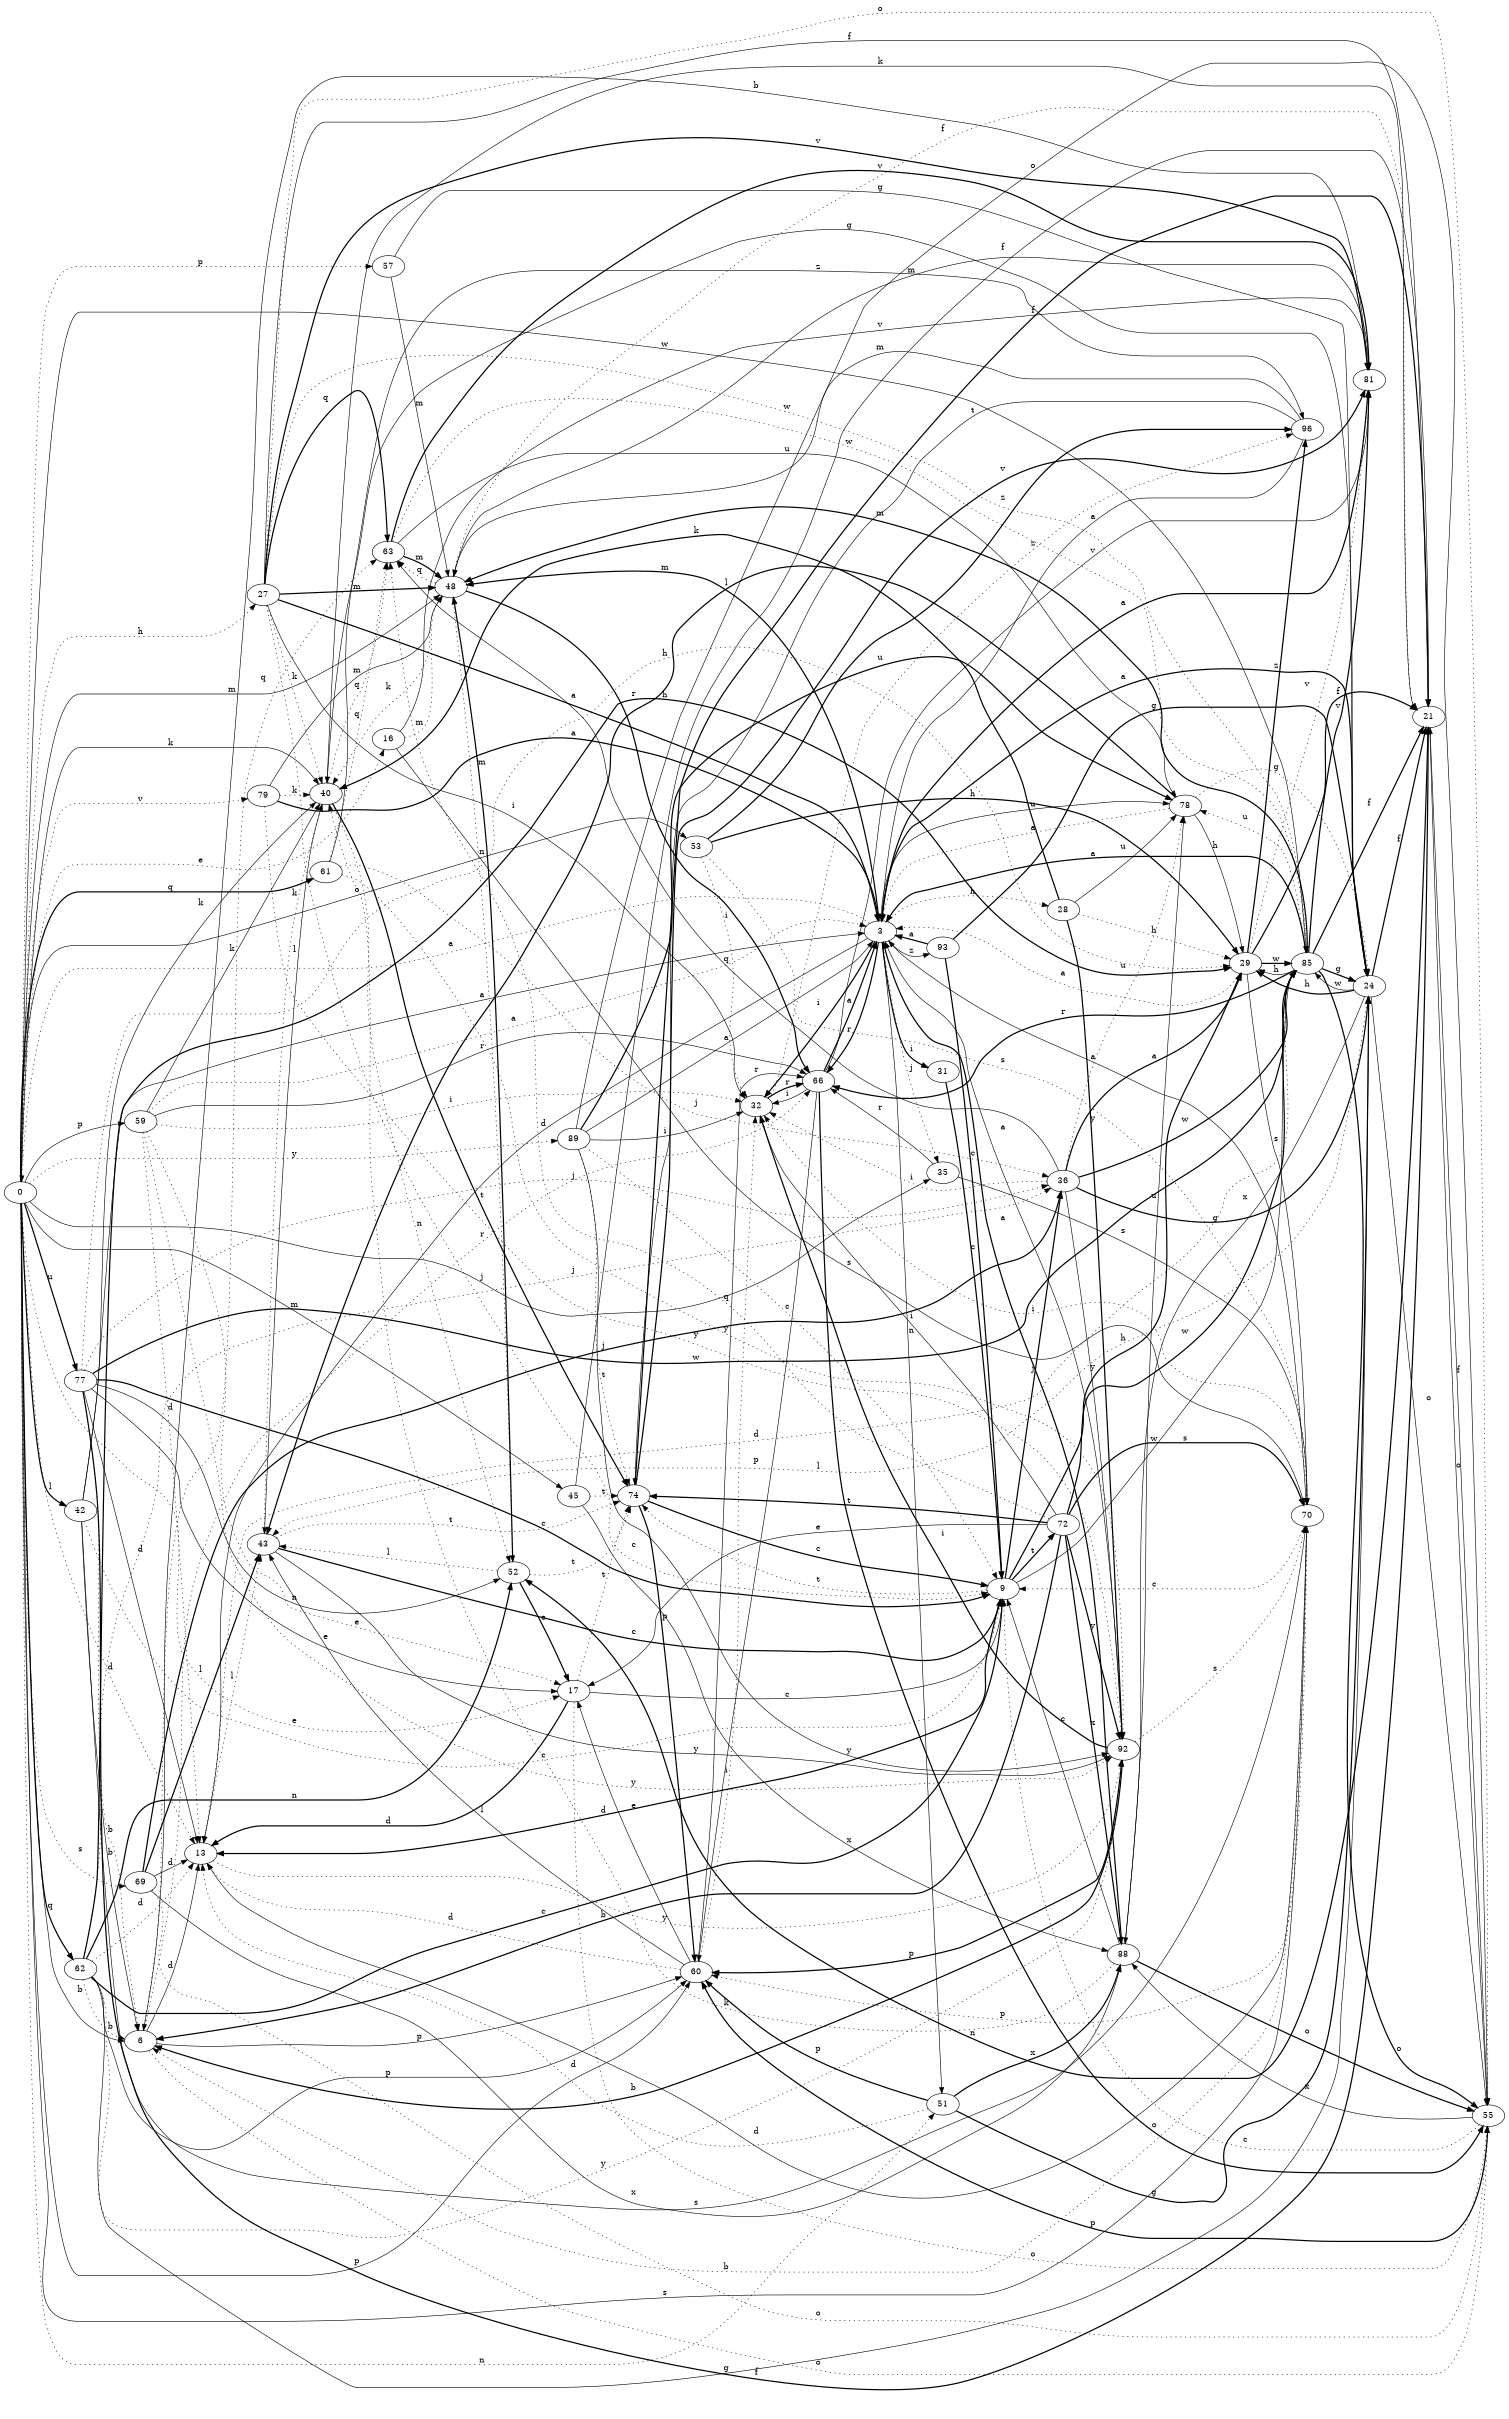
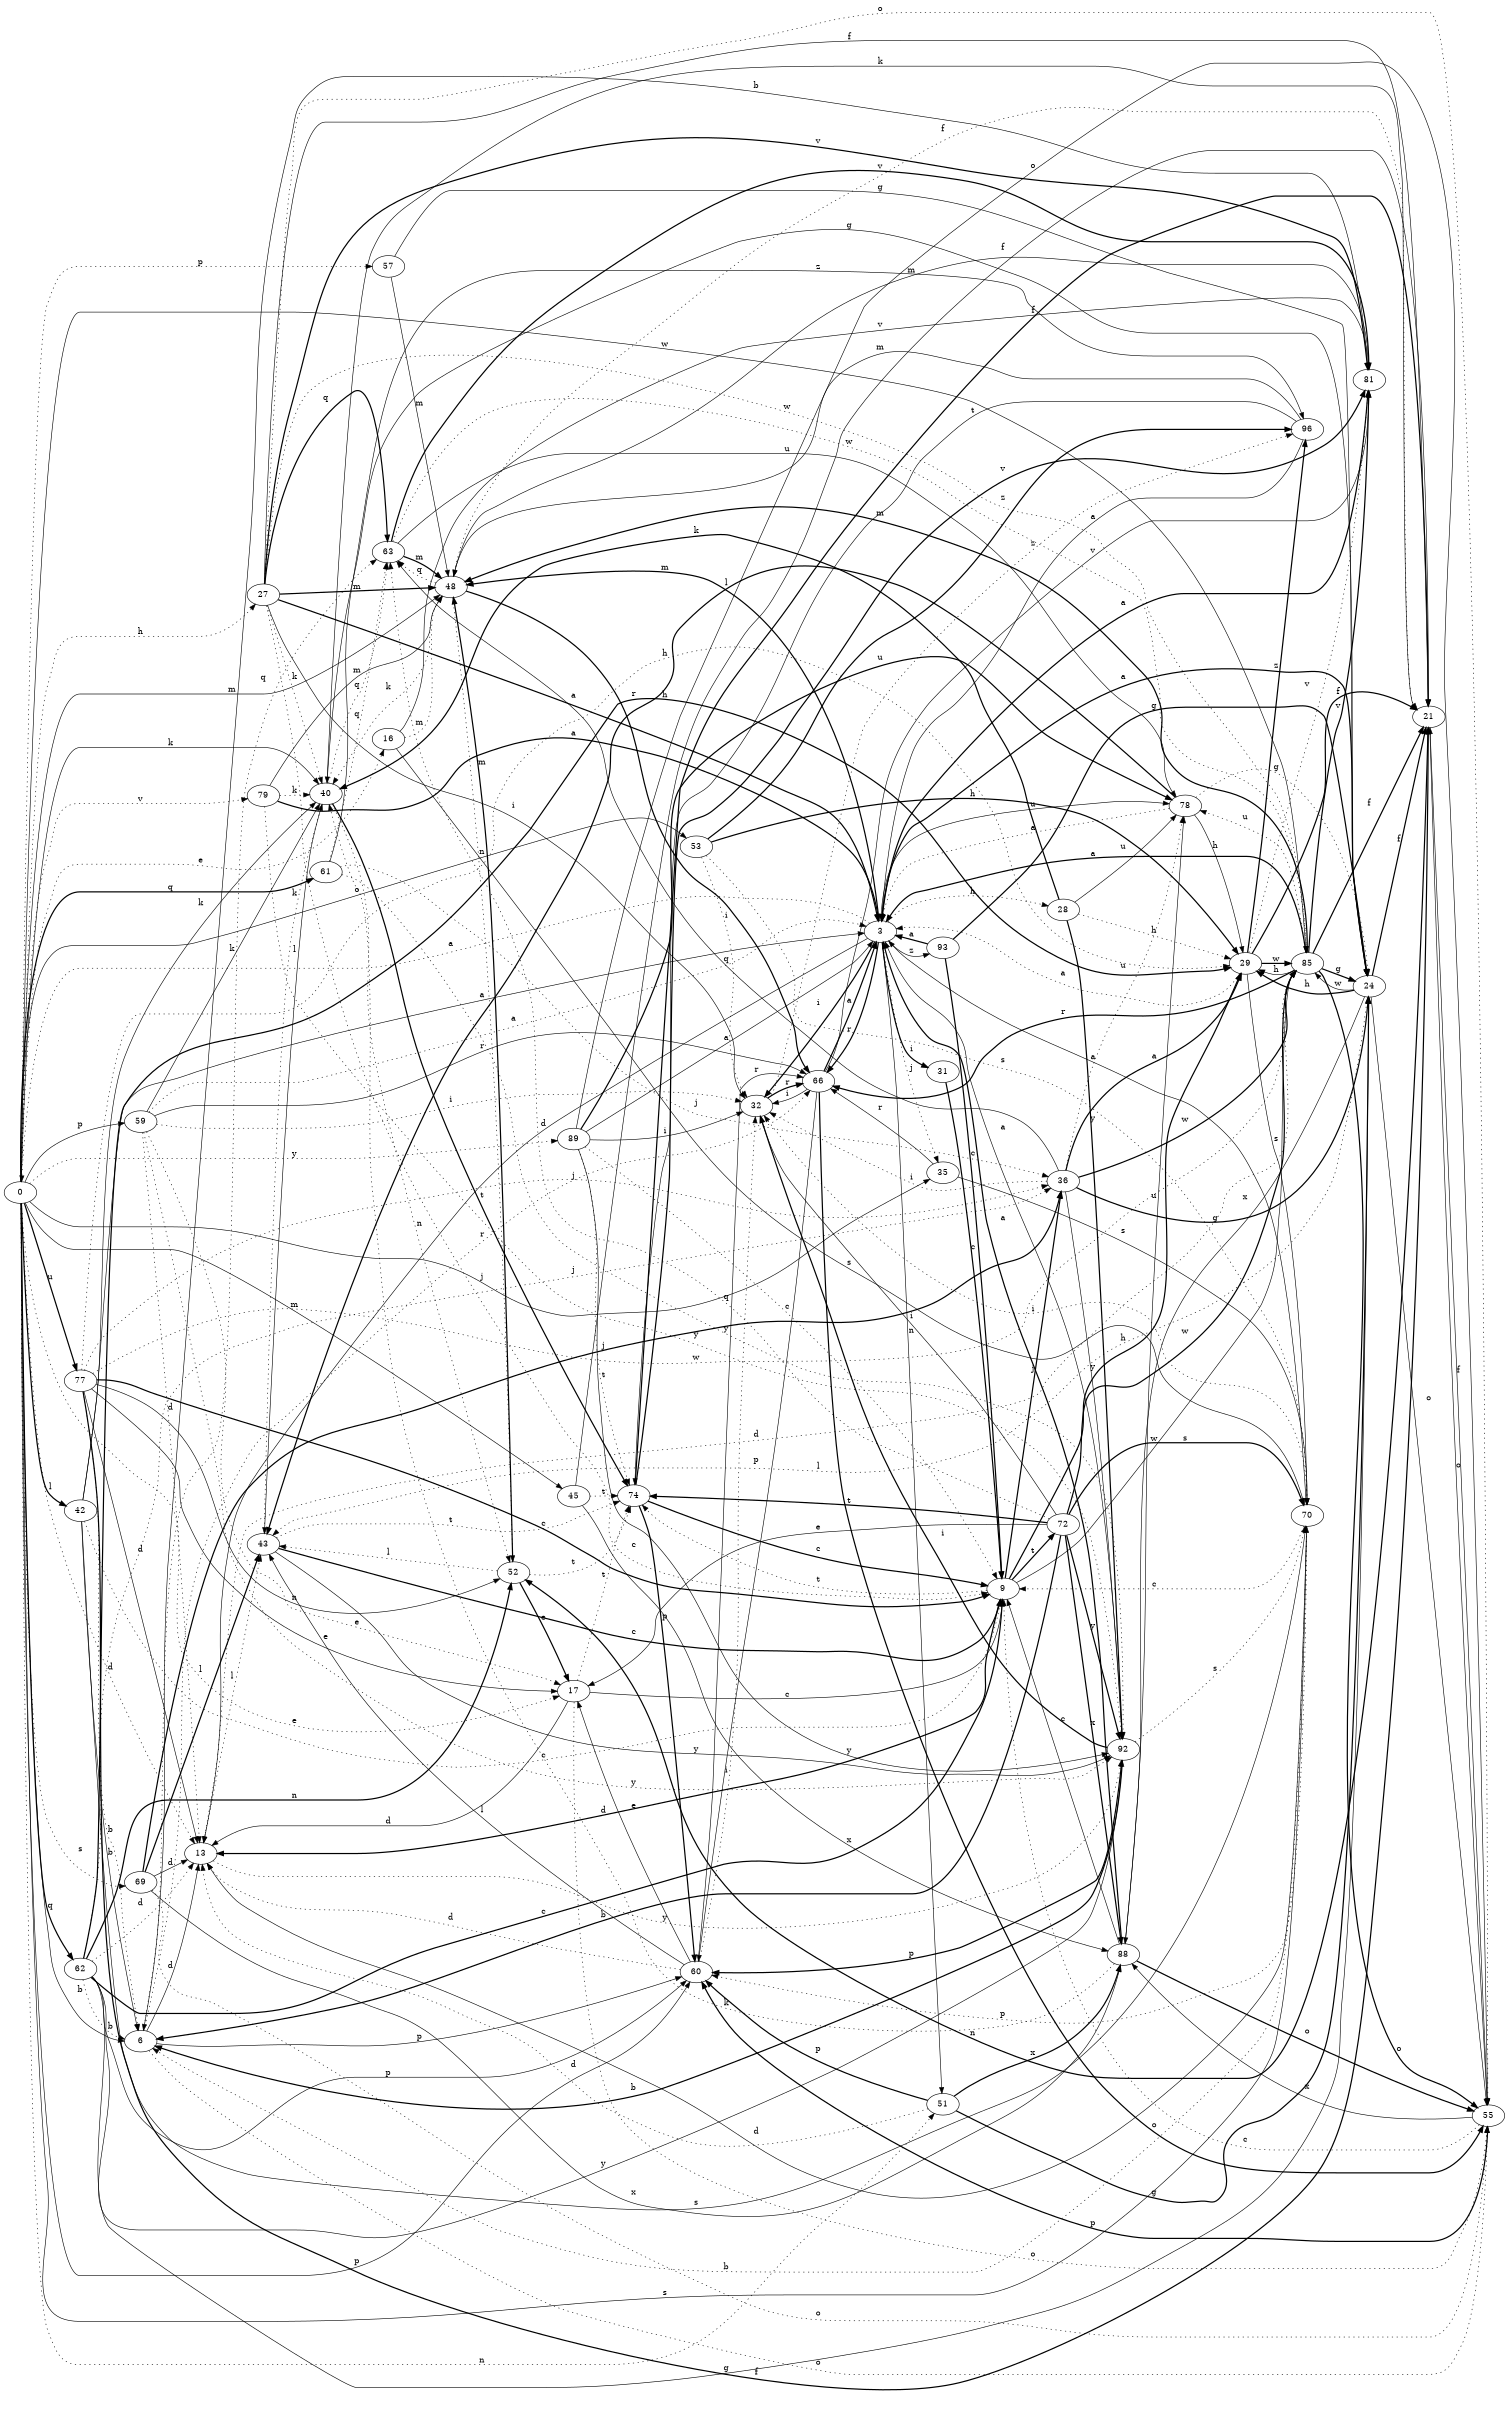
(821, 1361) -> (821, 1361)
(418, 1826) -> (418, 1826)
(579, 2179) -> (579, 2179)
